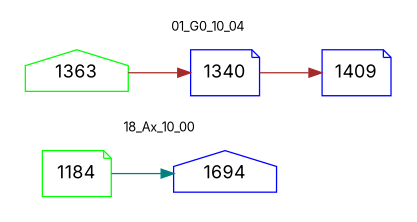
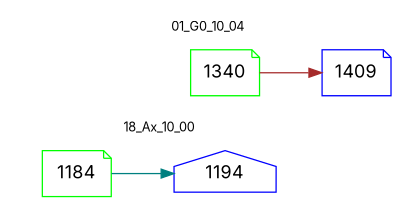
(77, 73) -> none
(225, 73) -> (225, 73)
(225, 174) -> (225, 174)
